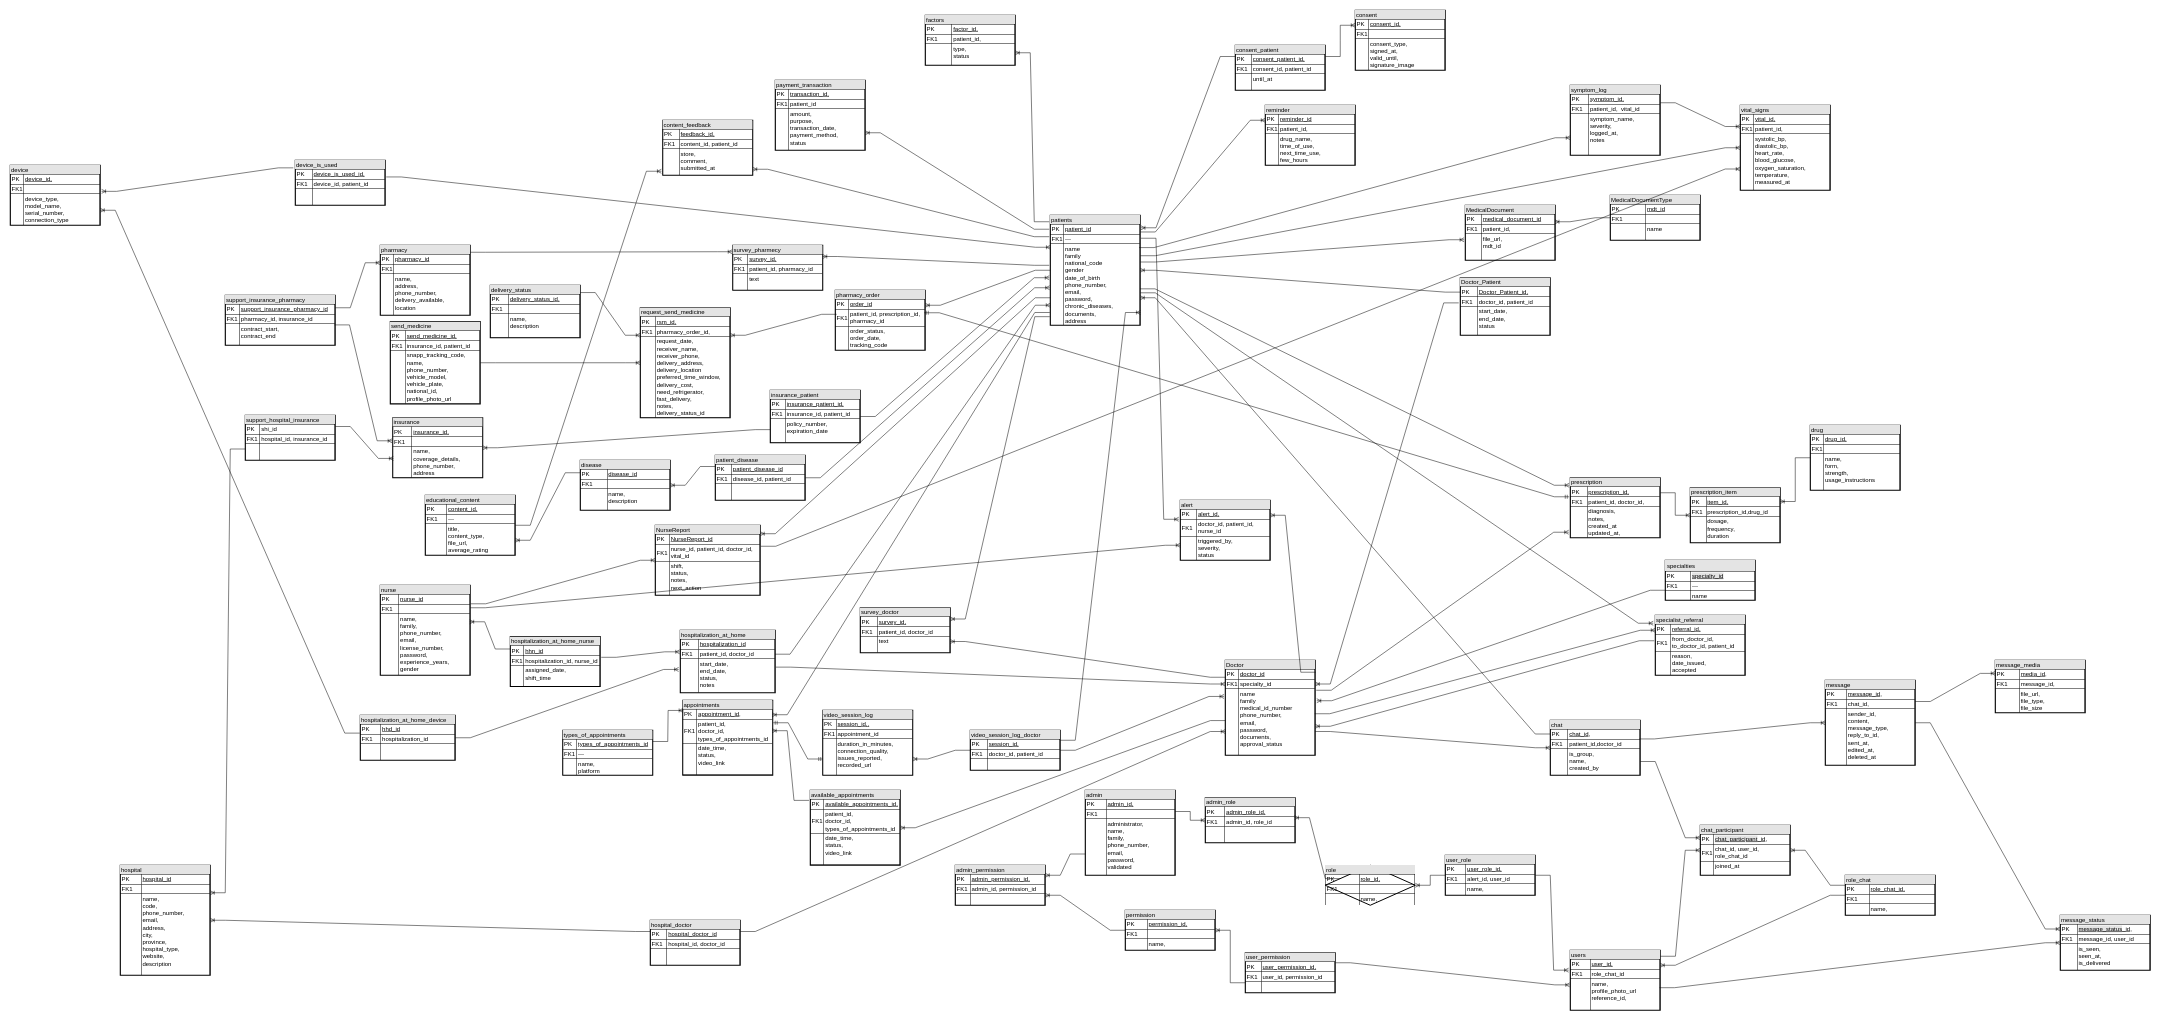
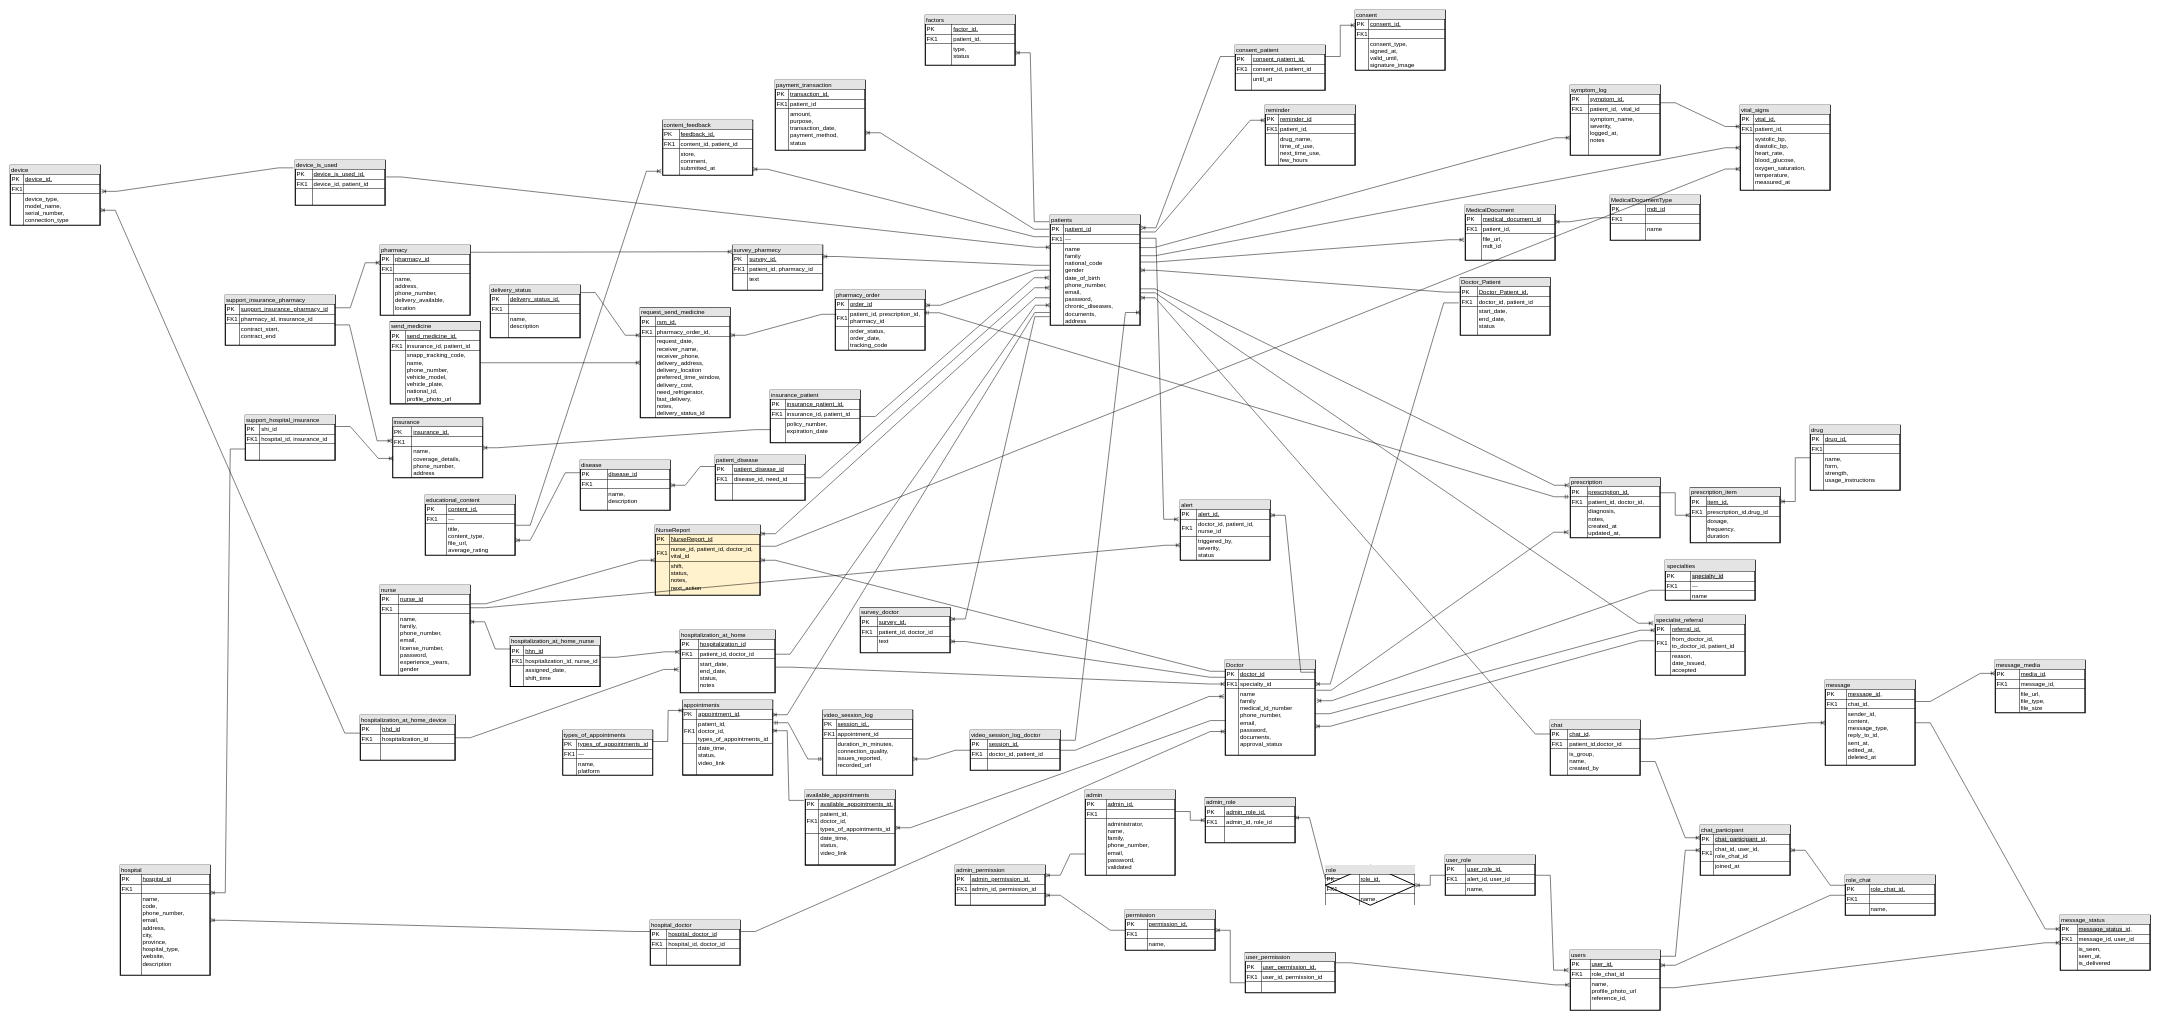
(753, 466) -> (748, 466)
(708, 560) -> (708, 560)
none -> (1000, 617)
(1432, 740) -> none
(855, 828) -> (850, 828)
